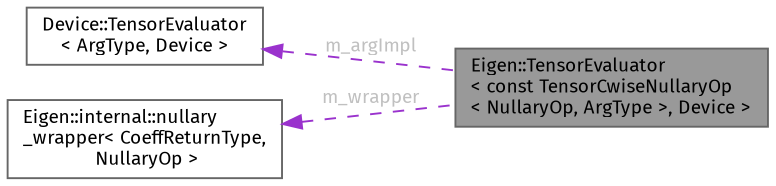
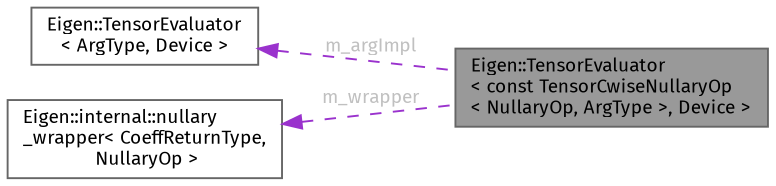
(145, 36) -> (145, 36)
